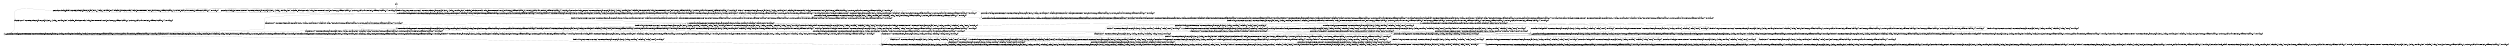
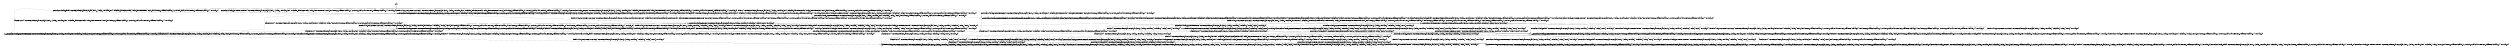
none -> (503, 24)
none -> (1211, 43)
